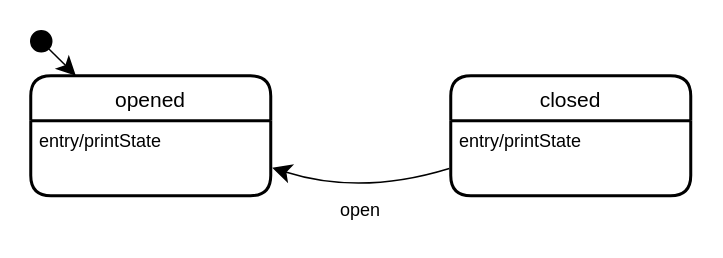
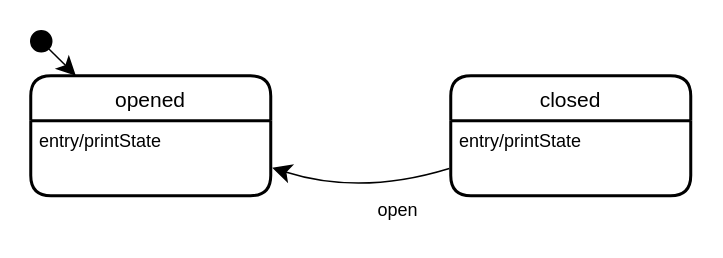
(361, 211) -> (398, 211)
